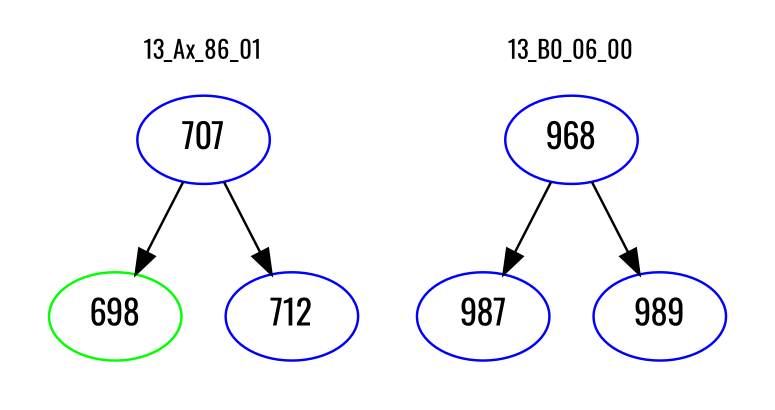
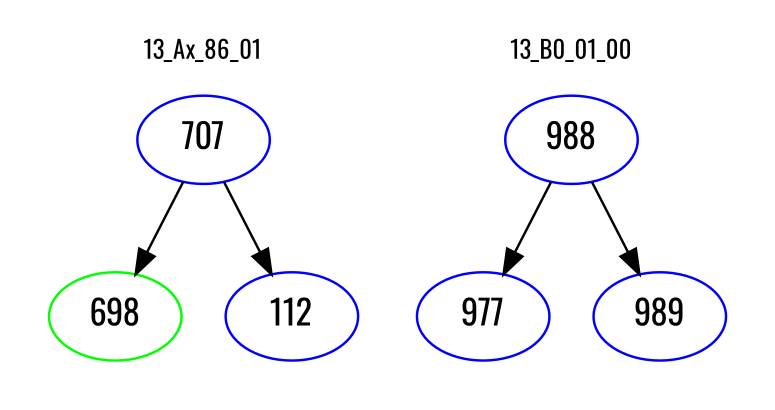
(571, 53) -> (571, 53)
(571, 140) -> (571, 140)
(292, 316) -> (292, 316)
(483, 316) -> (483, 316)
